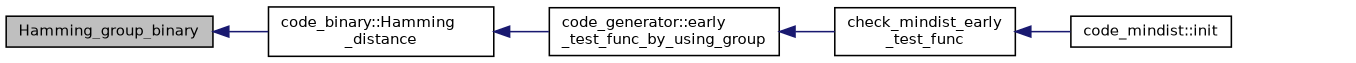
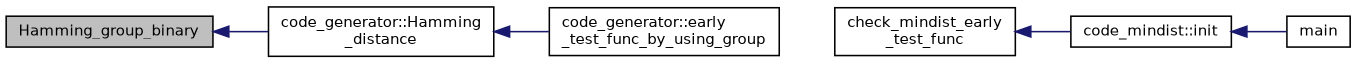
(381, 32) -> (381, 32)
(815, 32) -> none
none -> (1319, 32)
